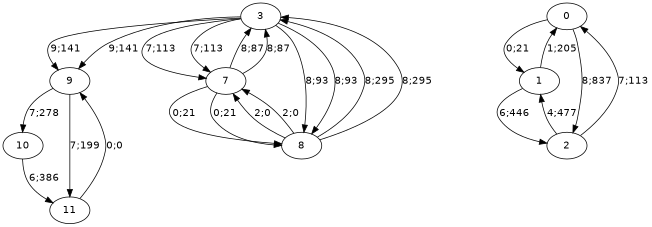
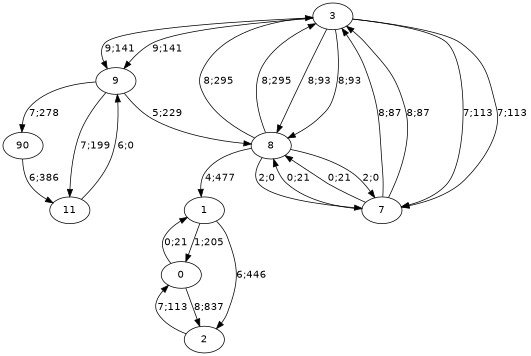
(547, 119) -> (218, 160)
none -> (178, 130)
(23, 146) -> (23, 146)
(115, 146) -> (126, 146)
